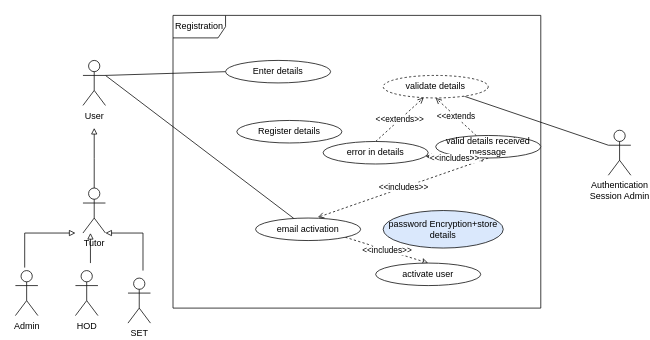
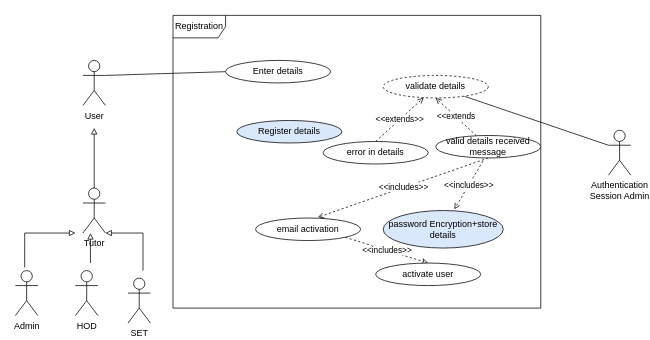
(289, 132) -> (289, 132)
(200, 147) -> none
(455, 159) -> (469, 184)
